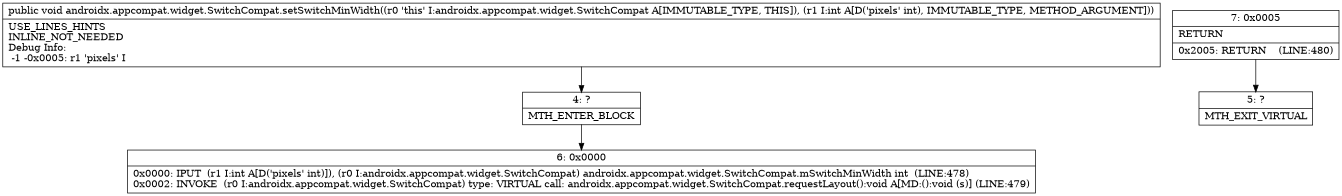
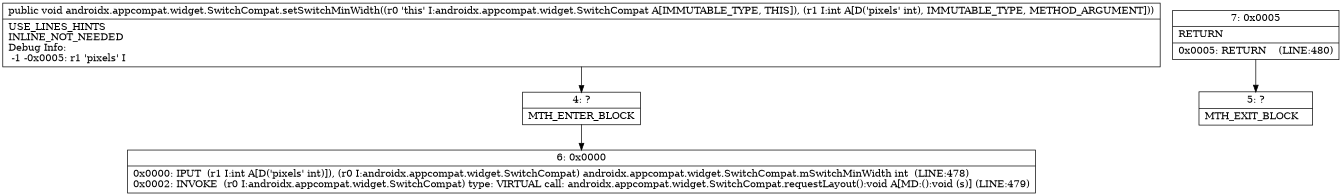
(1256, 51) -> (1256, 51)
(1256, 116) -> (1252, 116)
